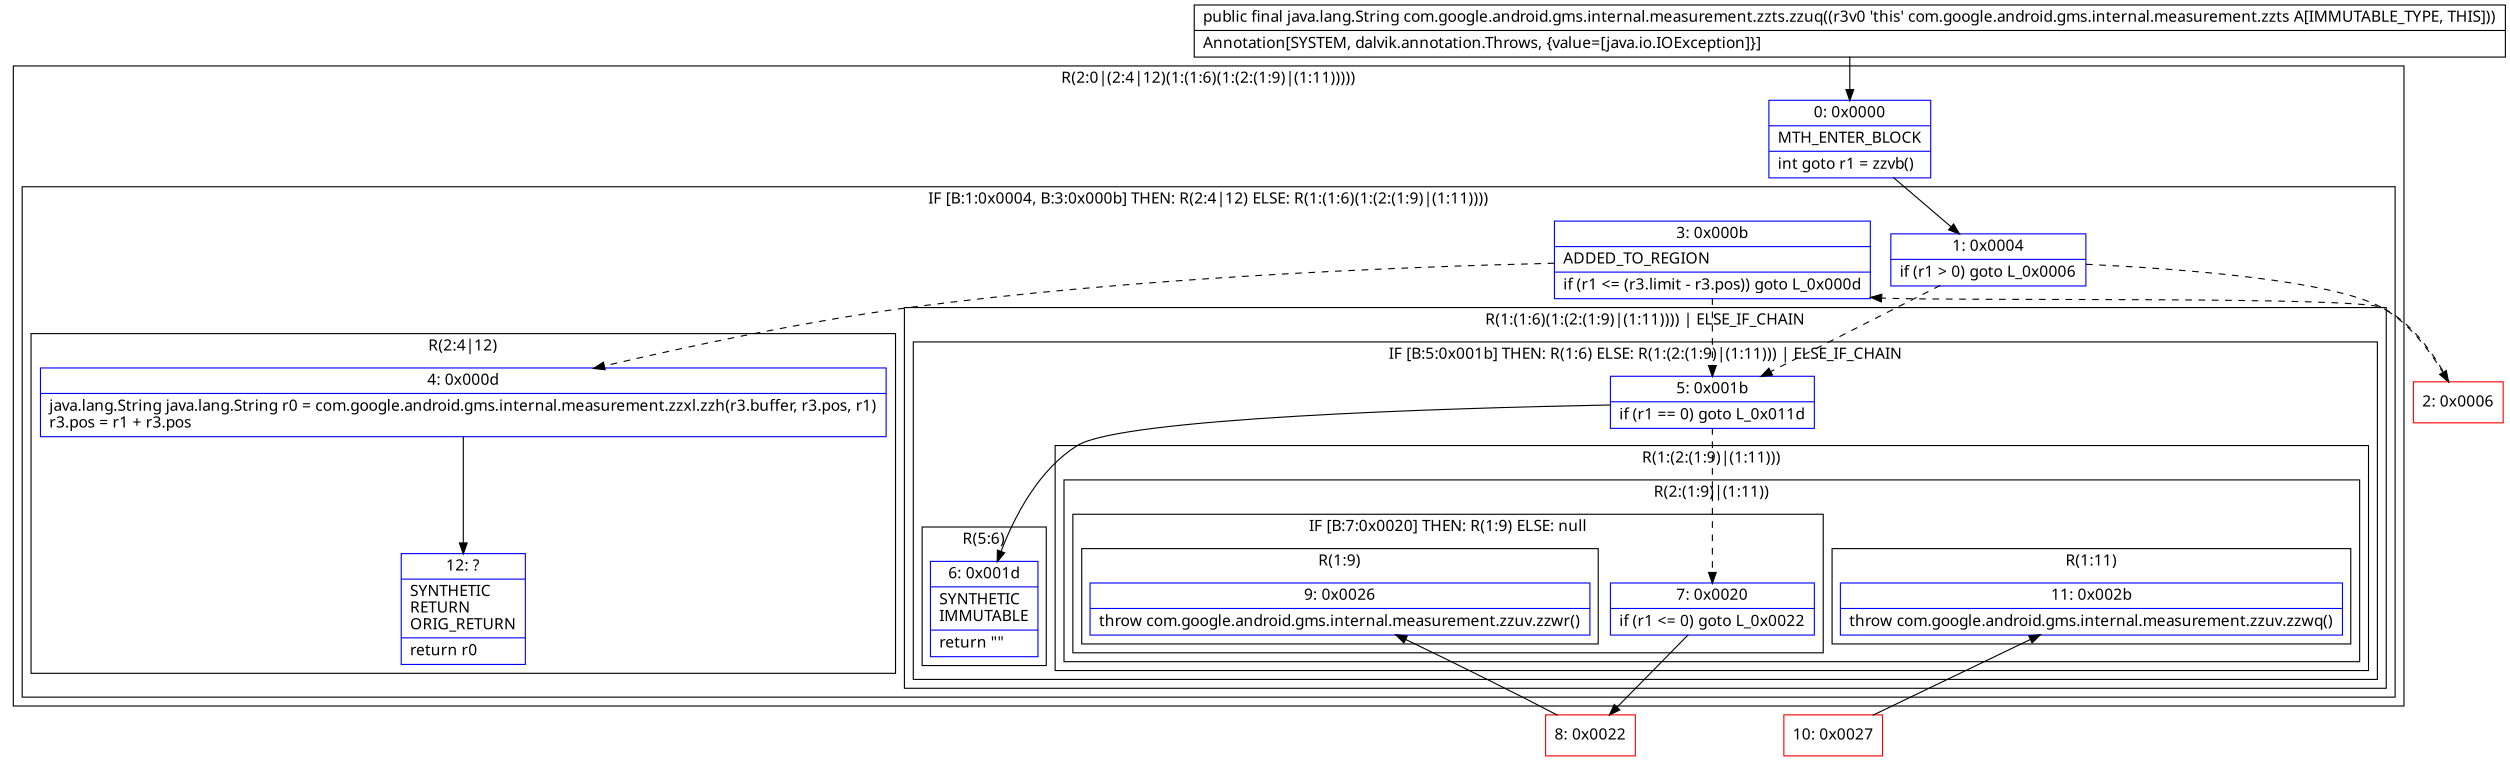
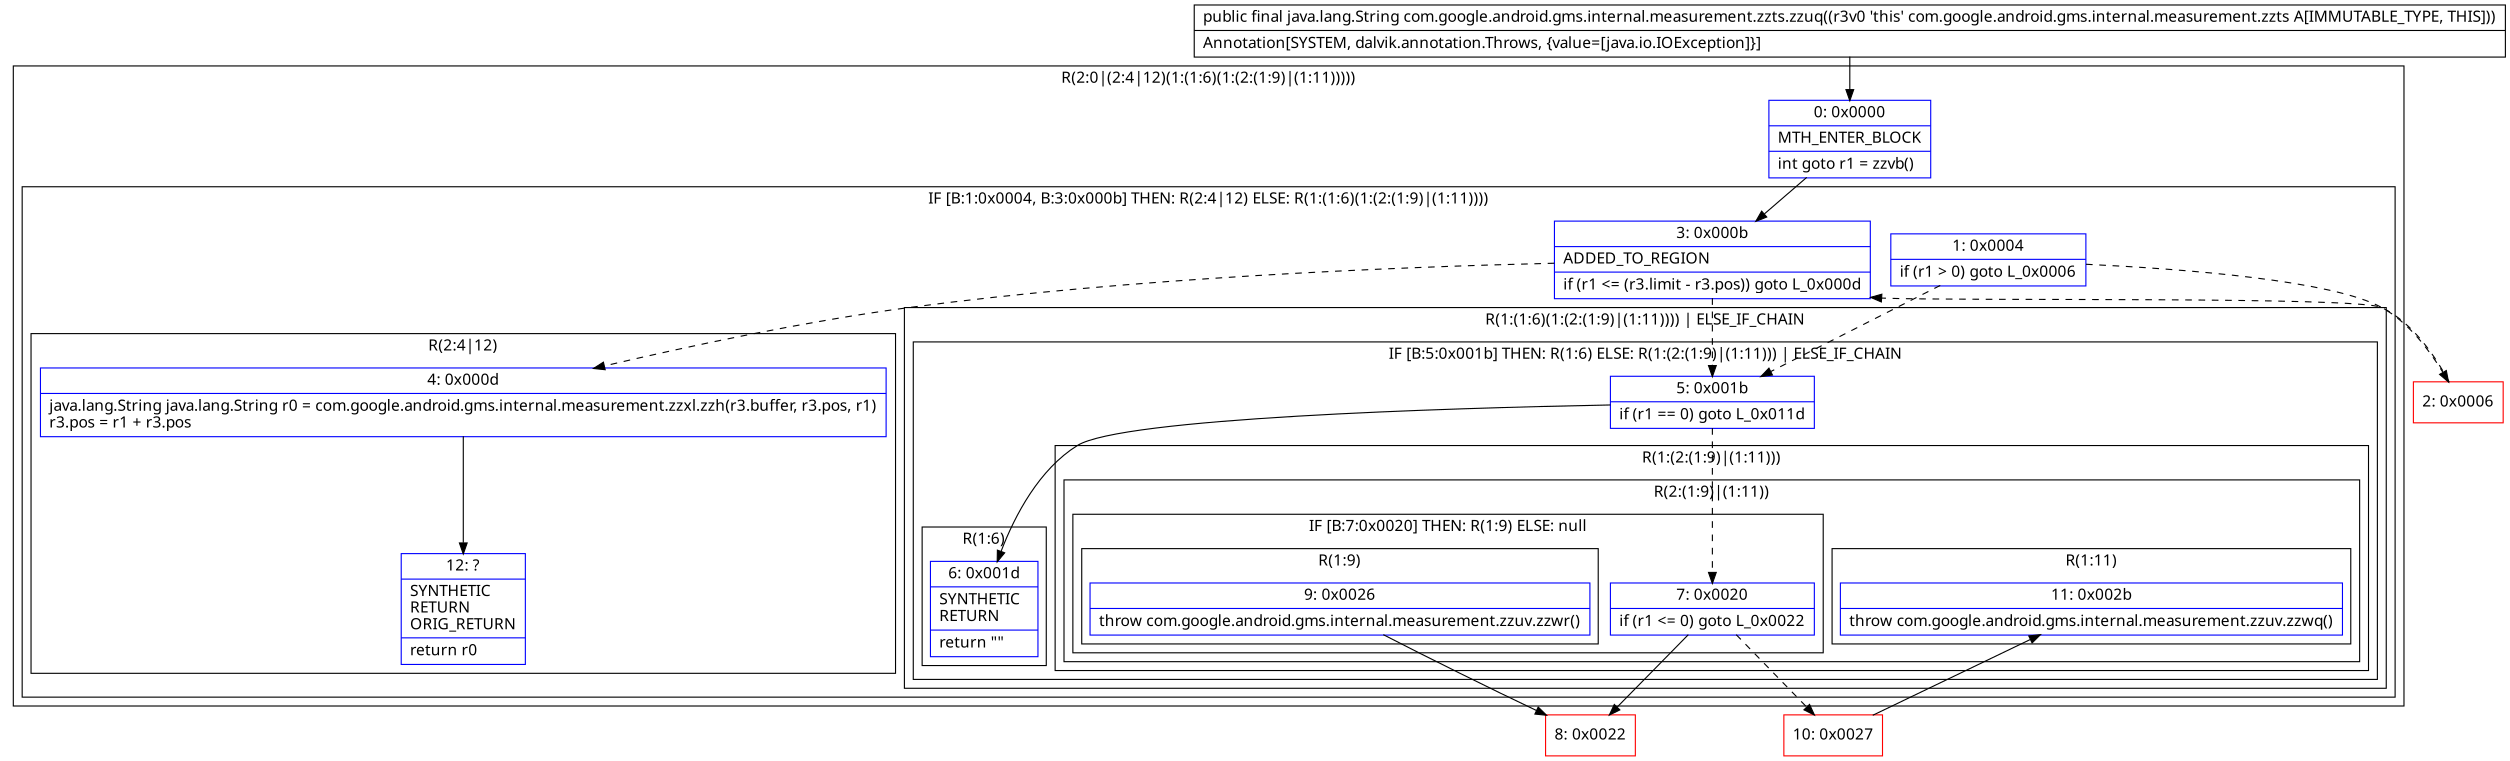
(1922, 202) -> (1786, 196)
(984, 540) -> (984, 540)
(984, 616) -> (970, 616)
none -> (1771, 671)
(1482, 677) -> (1460, 673)
